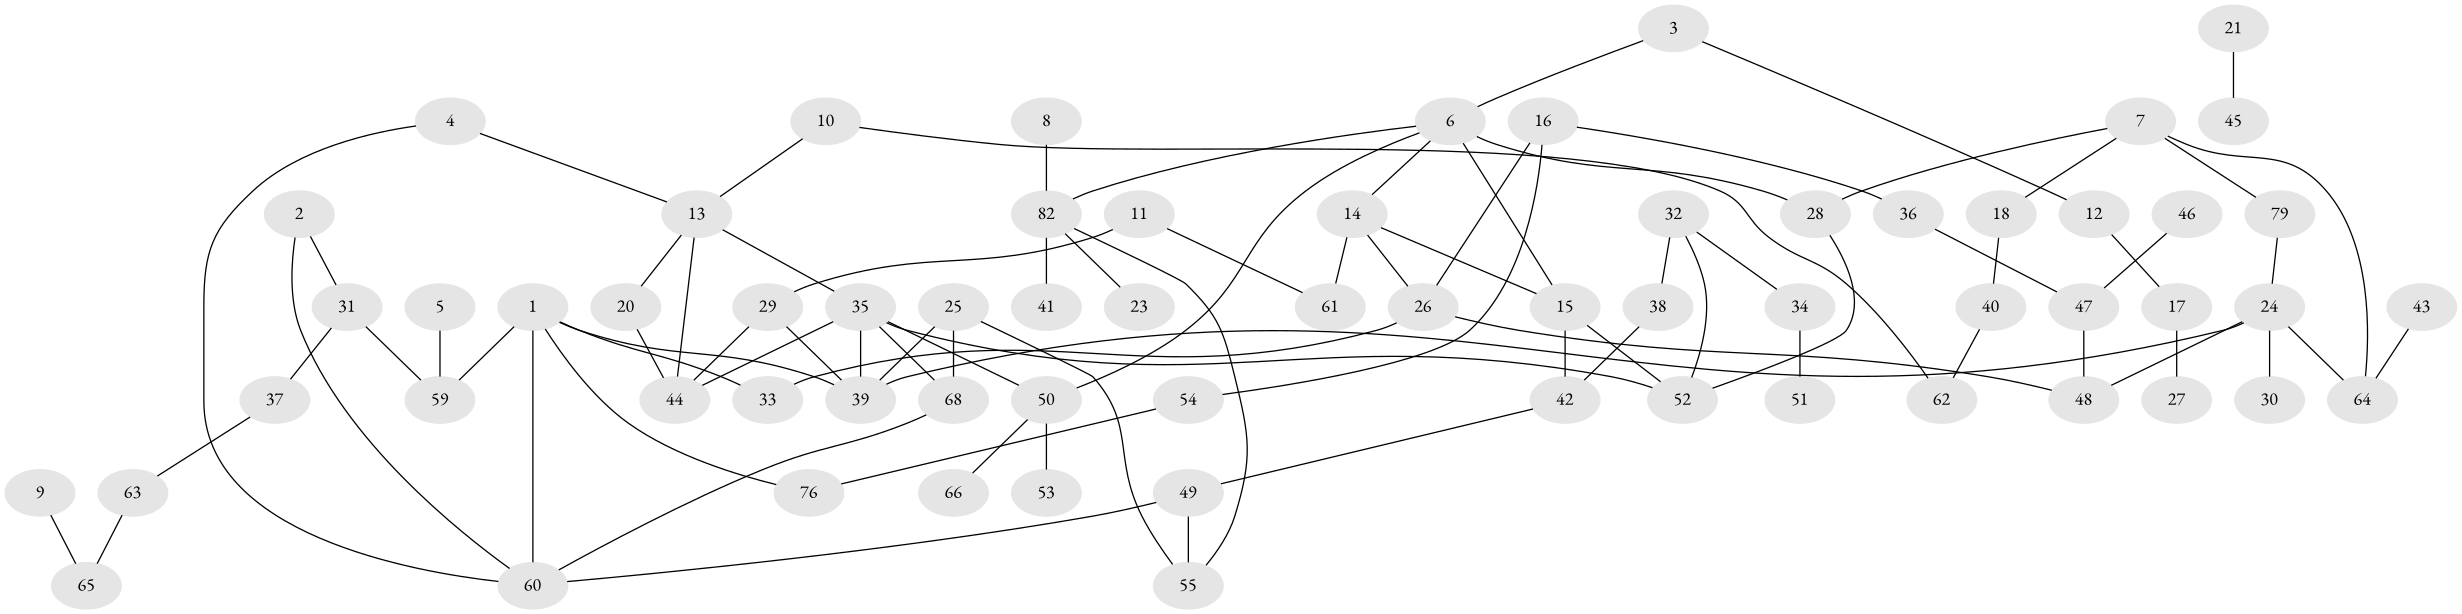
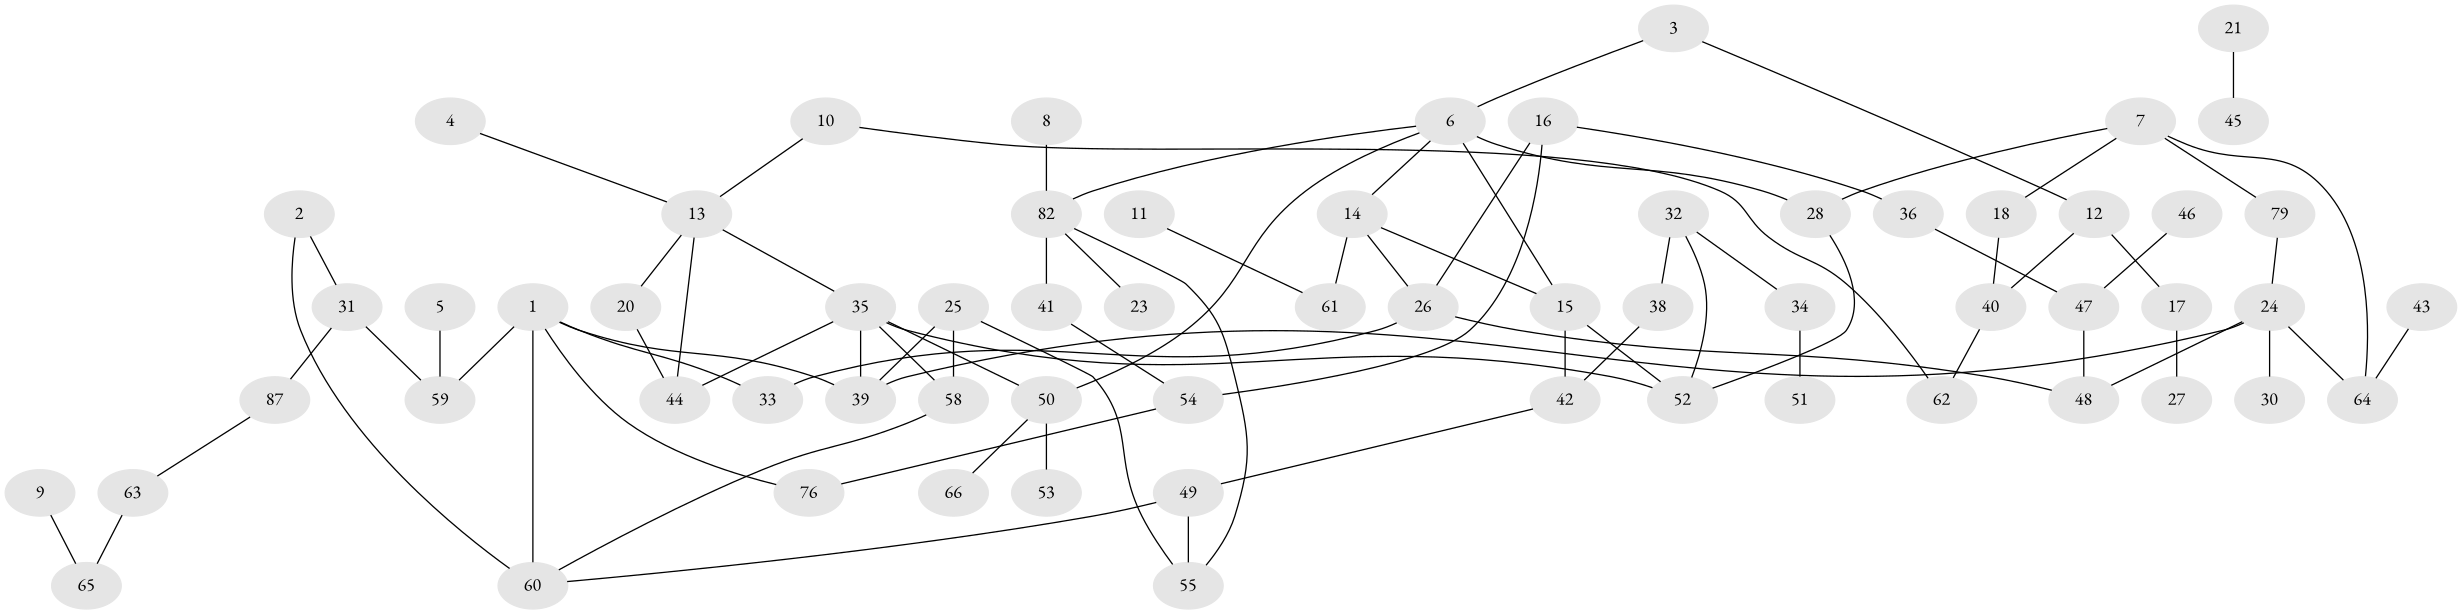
none -> (2043, 261)
(768, 307) -> none
none -> (1118, 354)
(204, 387) -> none
(275, 400) -> (275, 400)
(954, 400) -> (954, 400)
